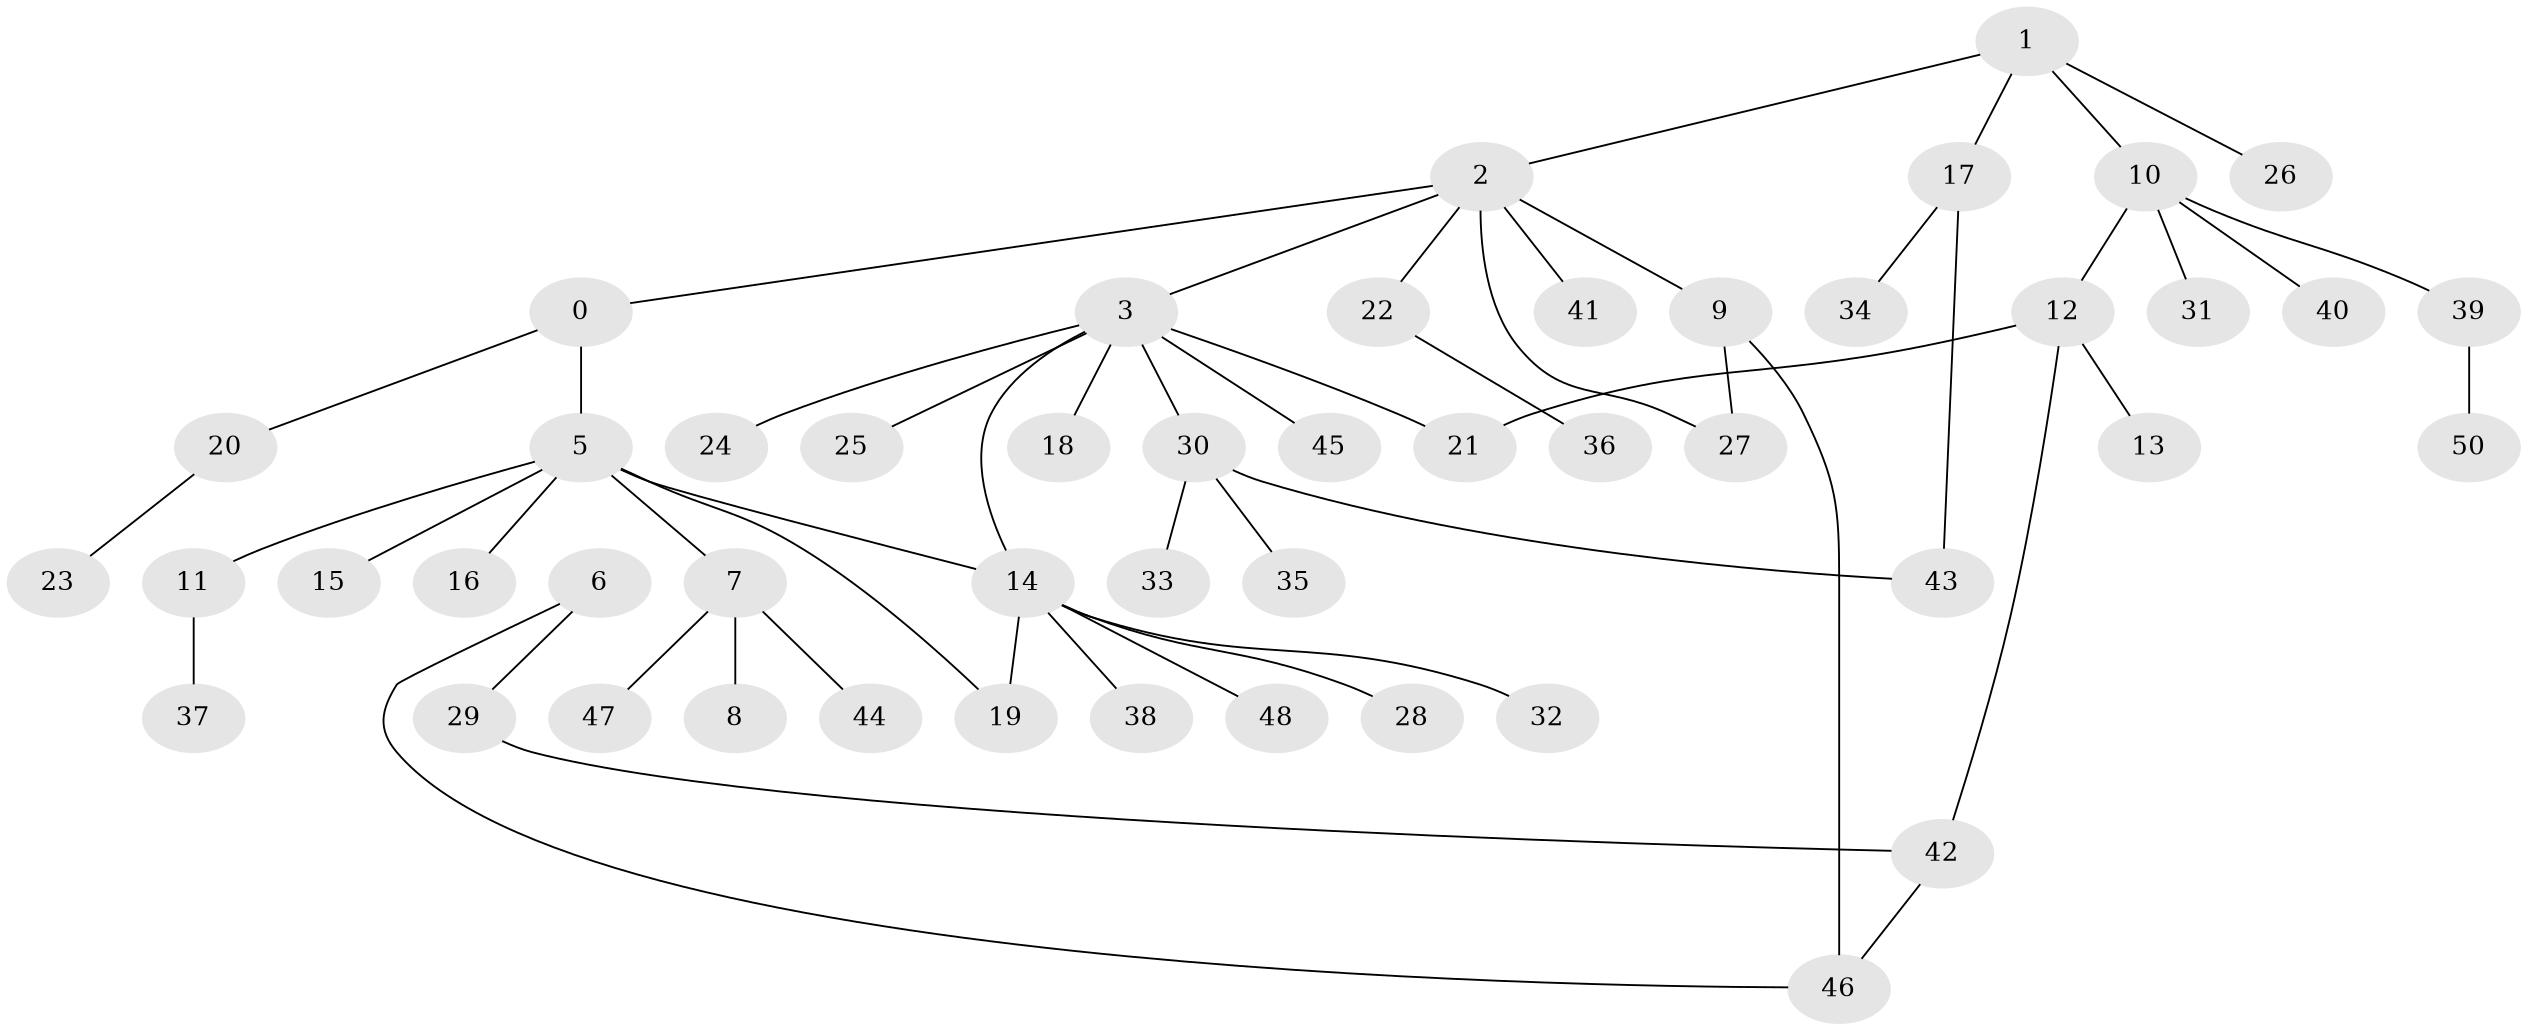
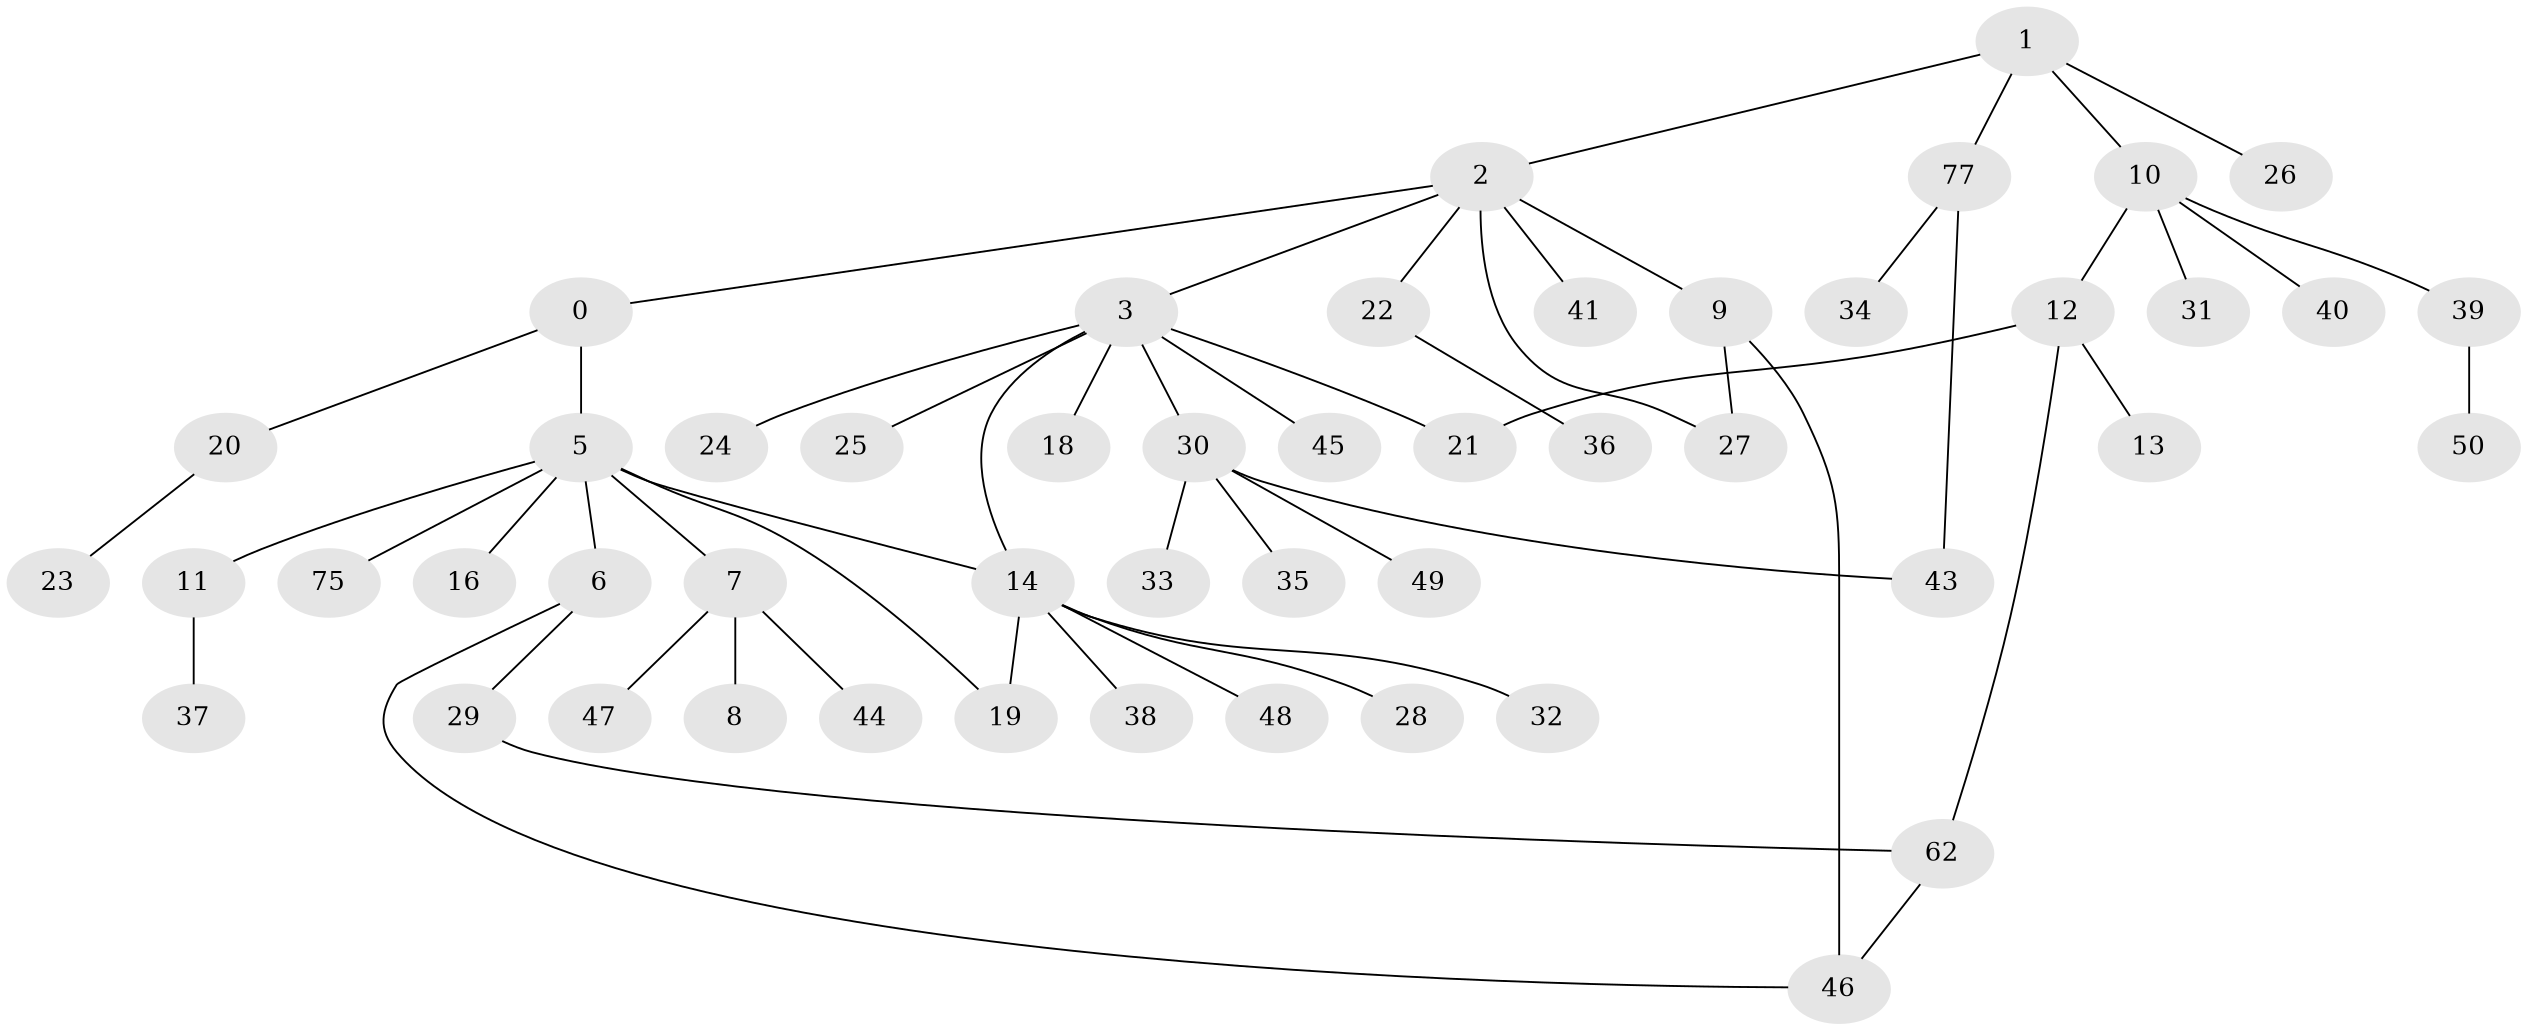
(1960, 177) -> (1960, 177)
none -> (590, 515)
(329, 583) -> (329, 583)
none -> (1429, 583)
(1943, 854) -> (1943, 854)
